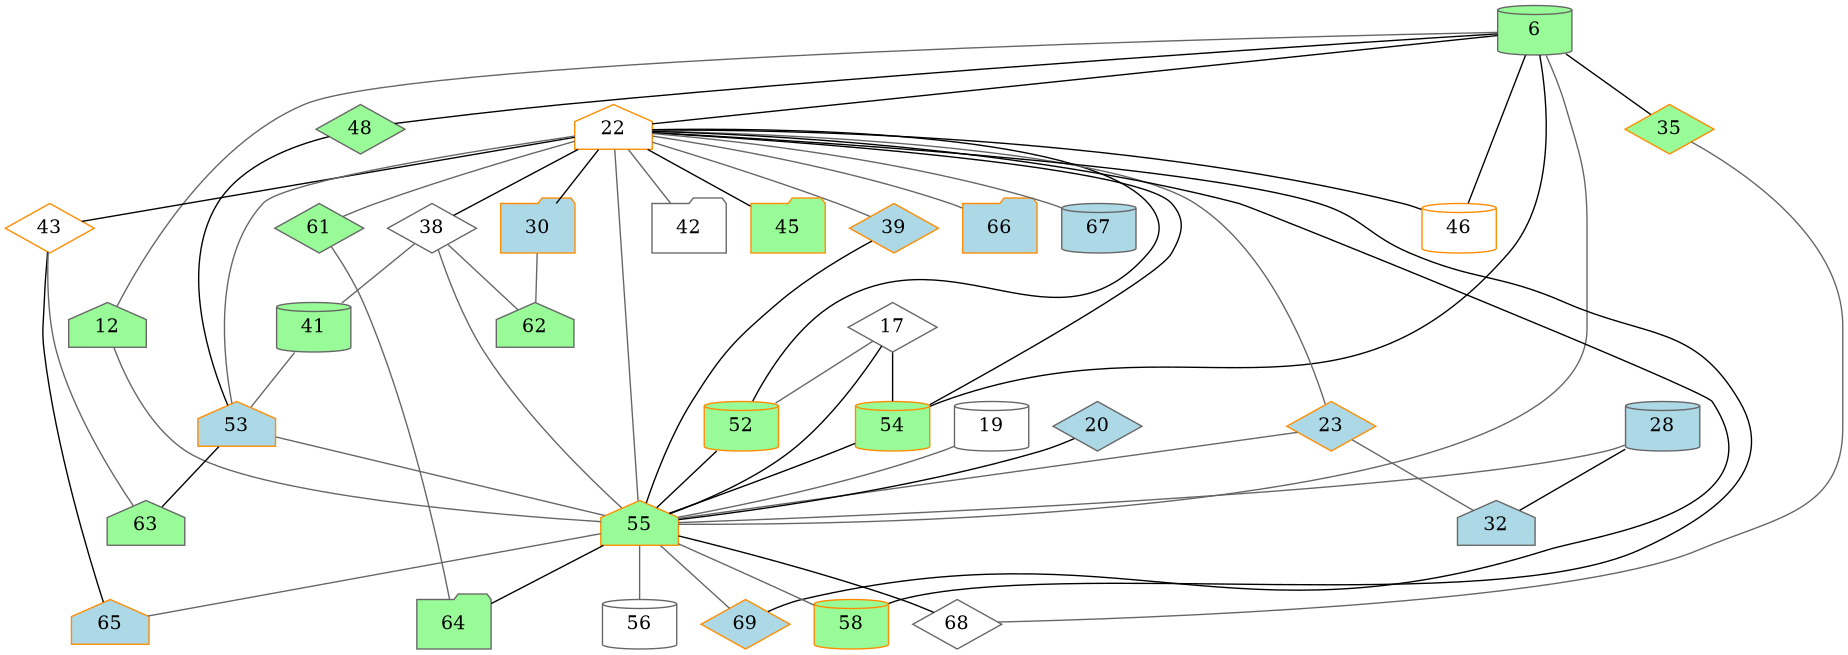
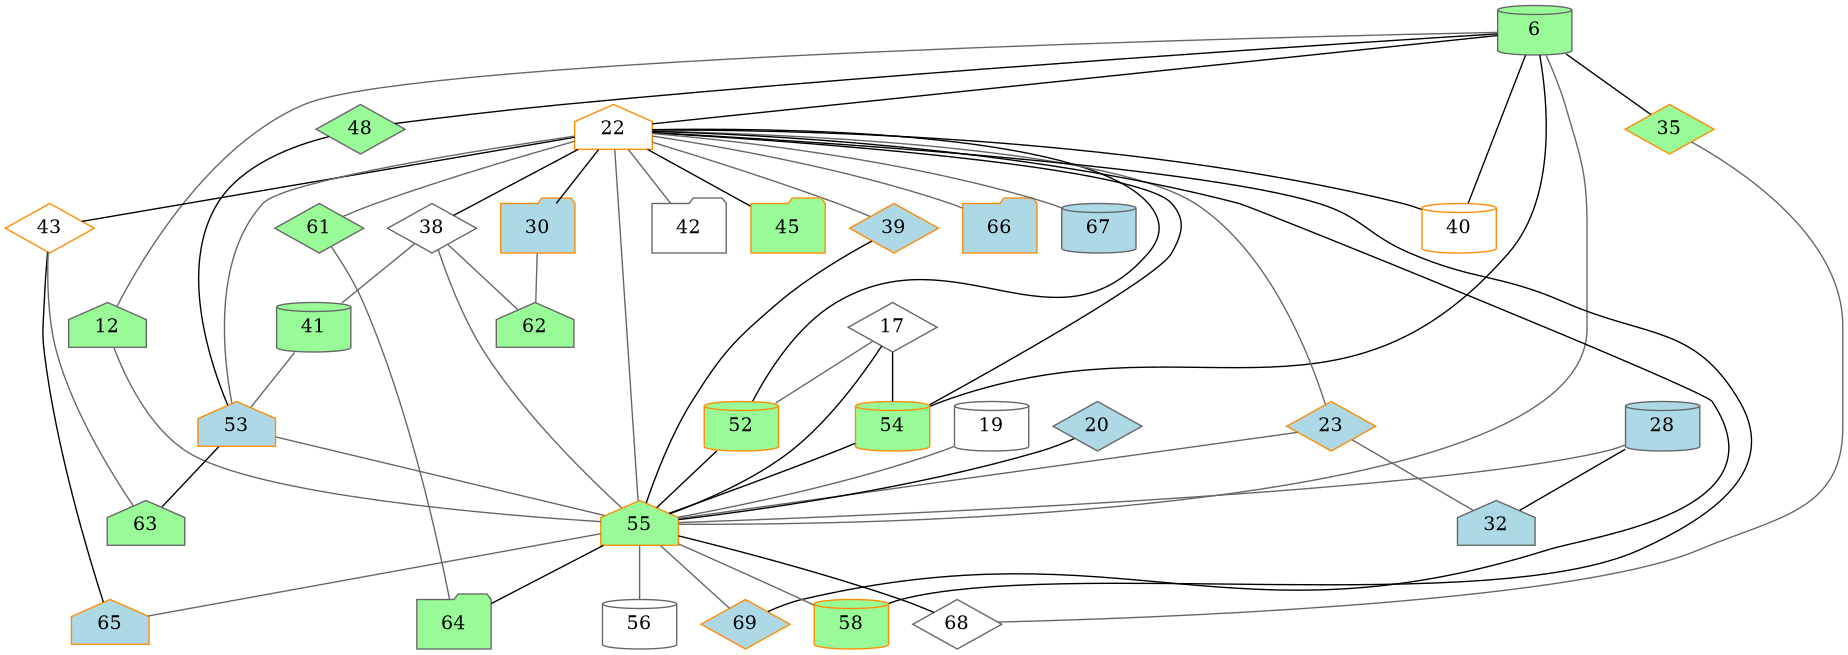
(1459, 228) -> (1459, 228)
